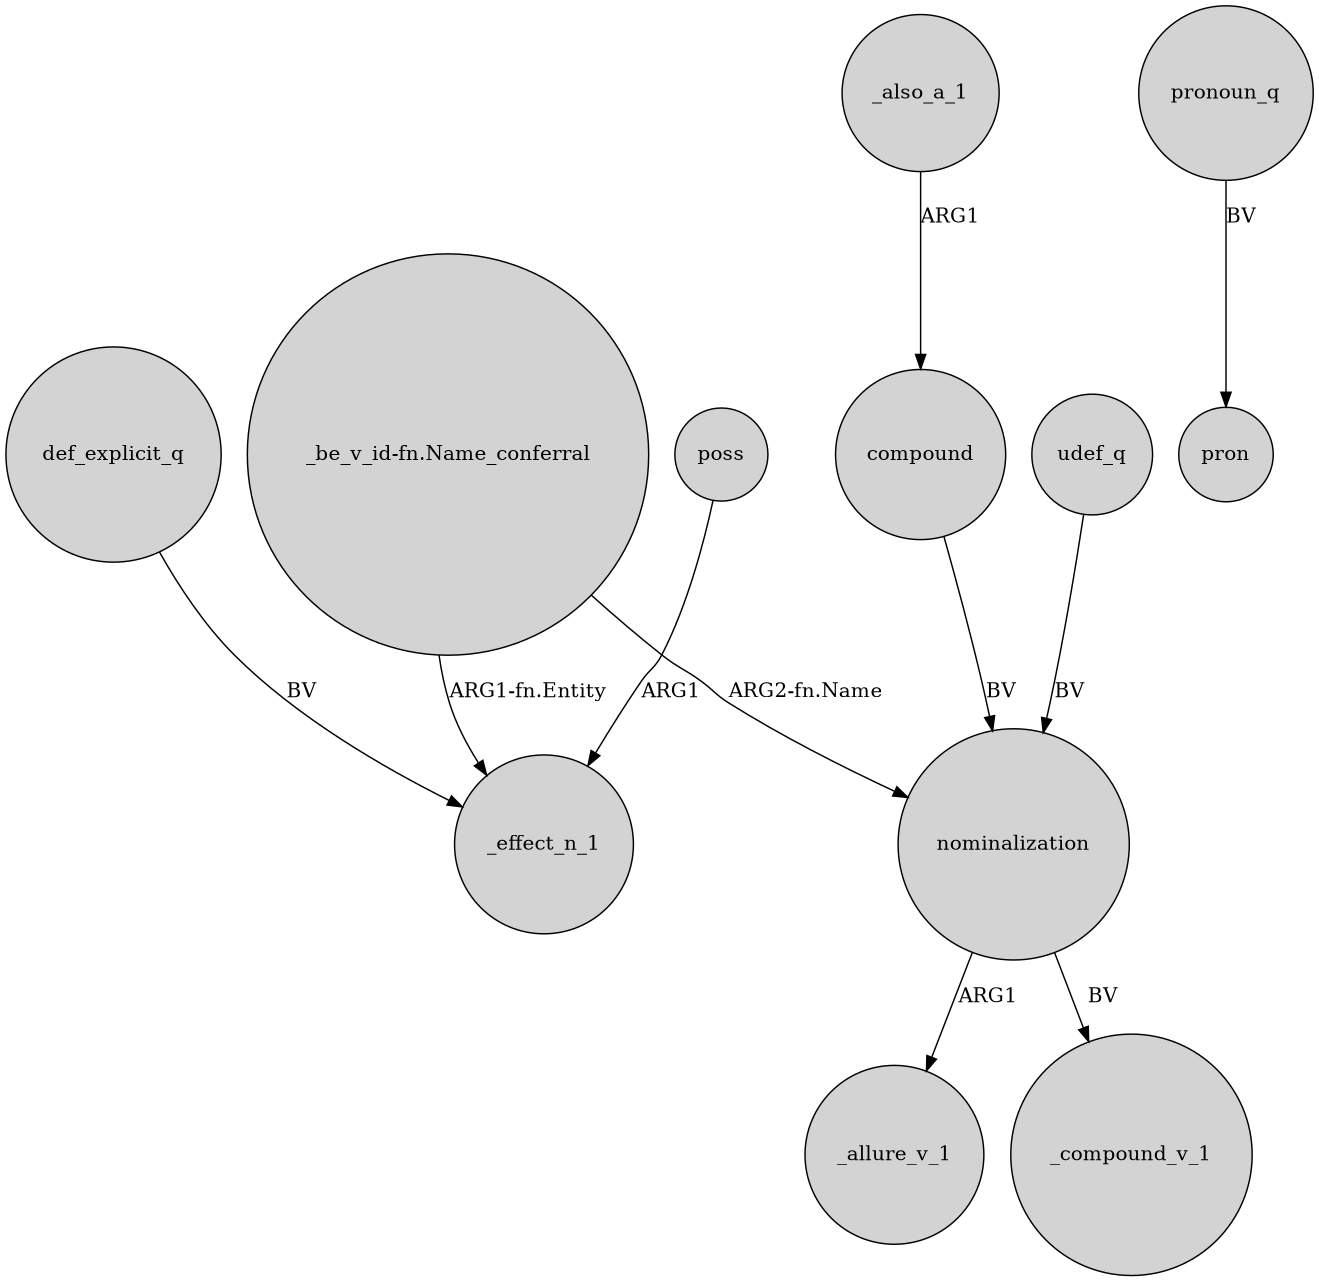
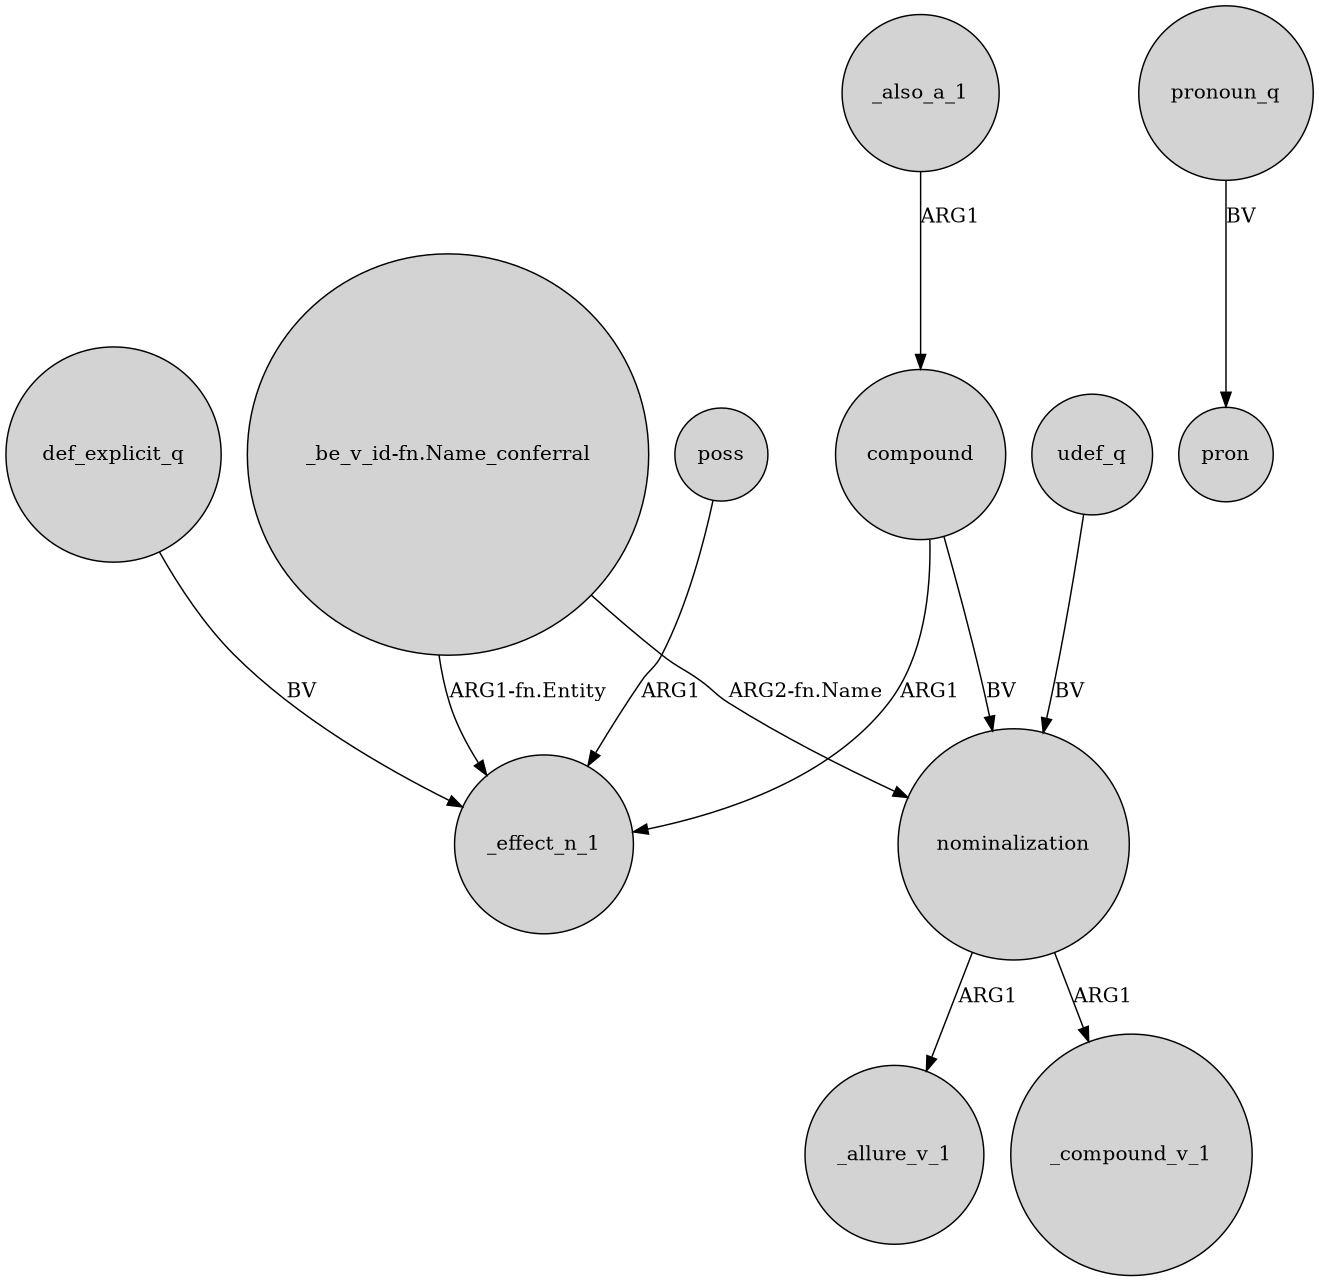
none -> (851, 740)
(1103, 997) -> (1103, 997)
